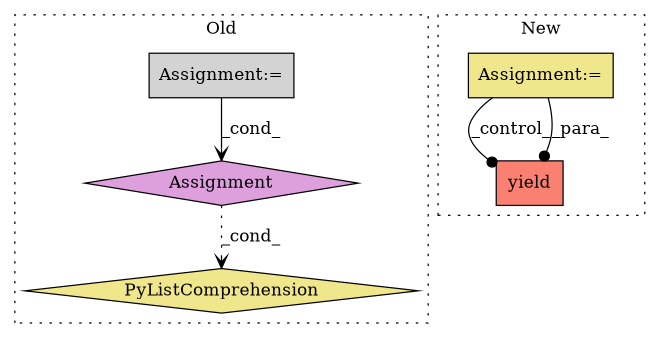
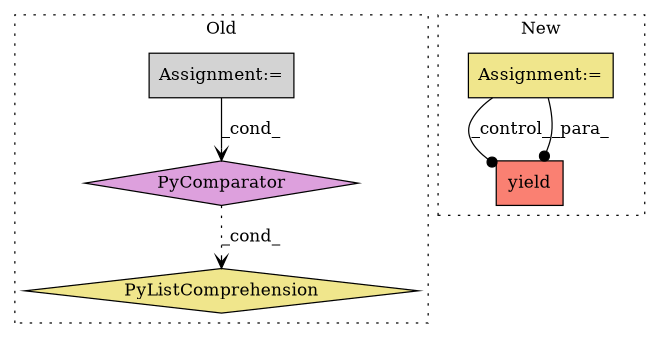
(222, 183) -> (222, 183)
